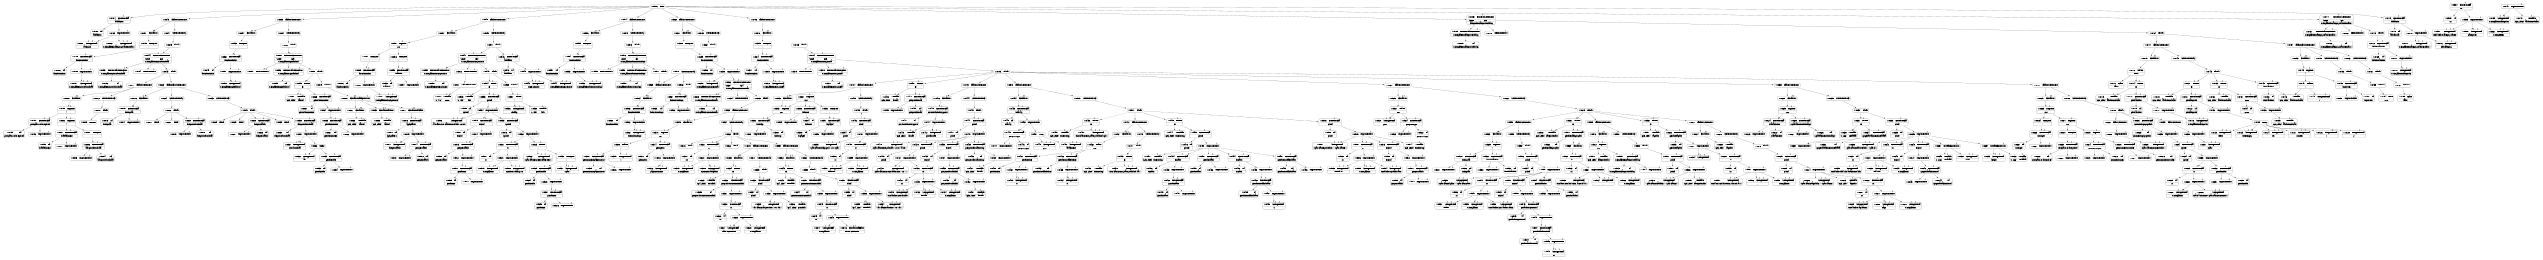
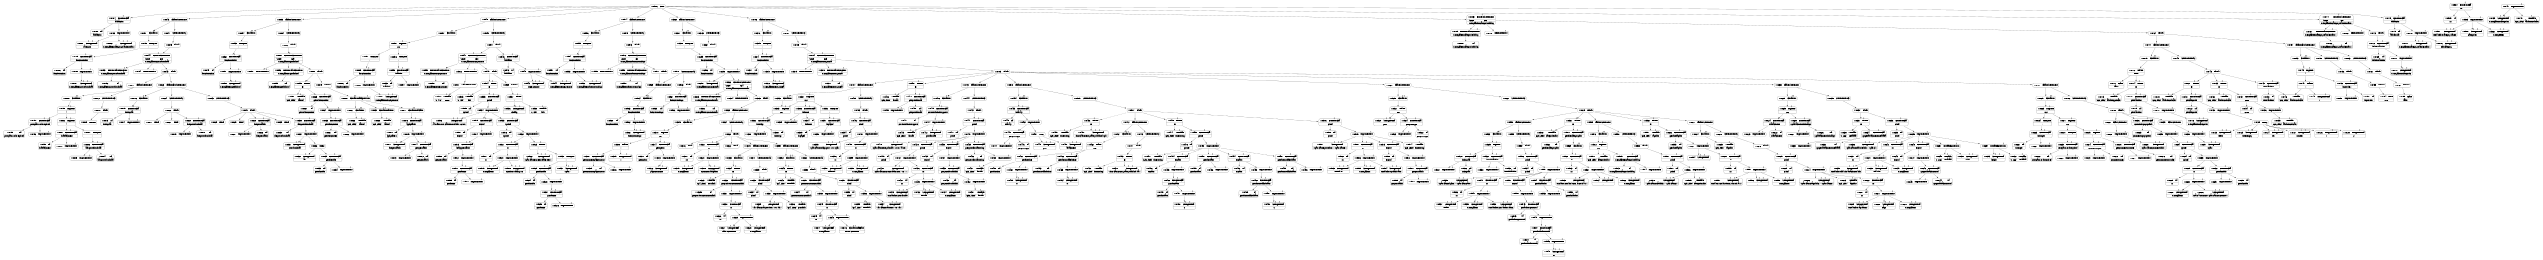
(1481, 23) -> (1481, 23)
none -> (794, 33)
(2114, 100) -> (2114, 100)
(862, 116) -> (860, 115)
(463, 148) -> (463, 148)
(1501, 194) -> none
none -> (1184, 206)
